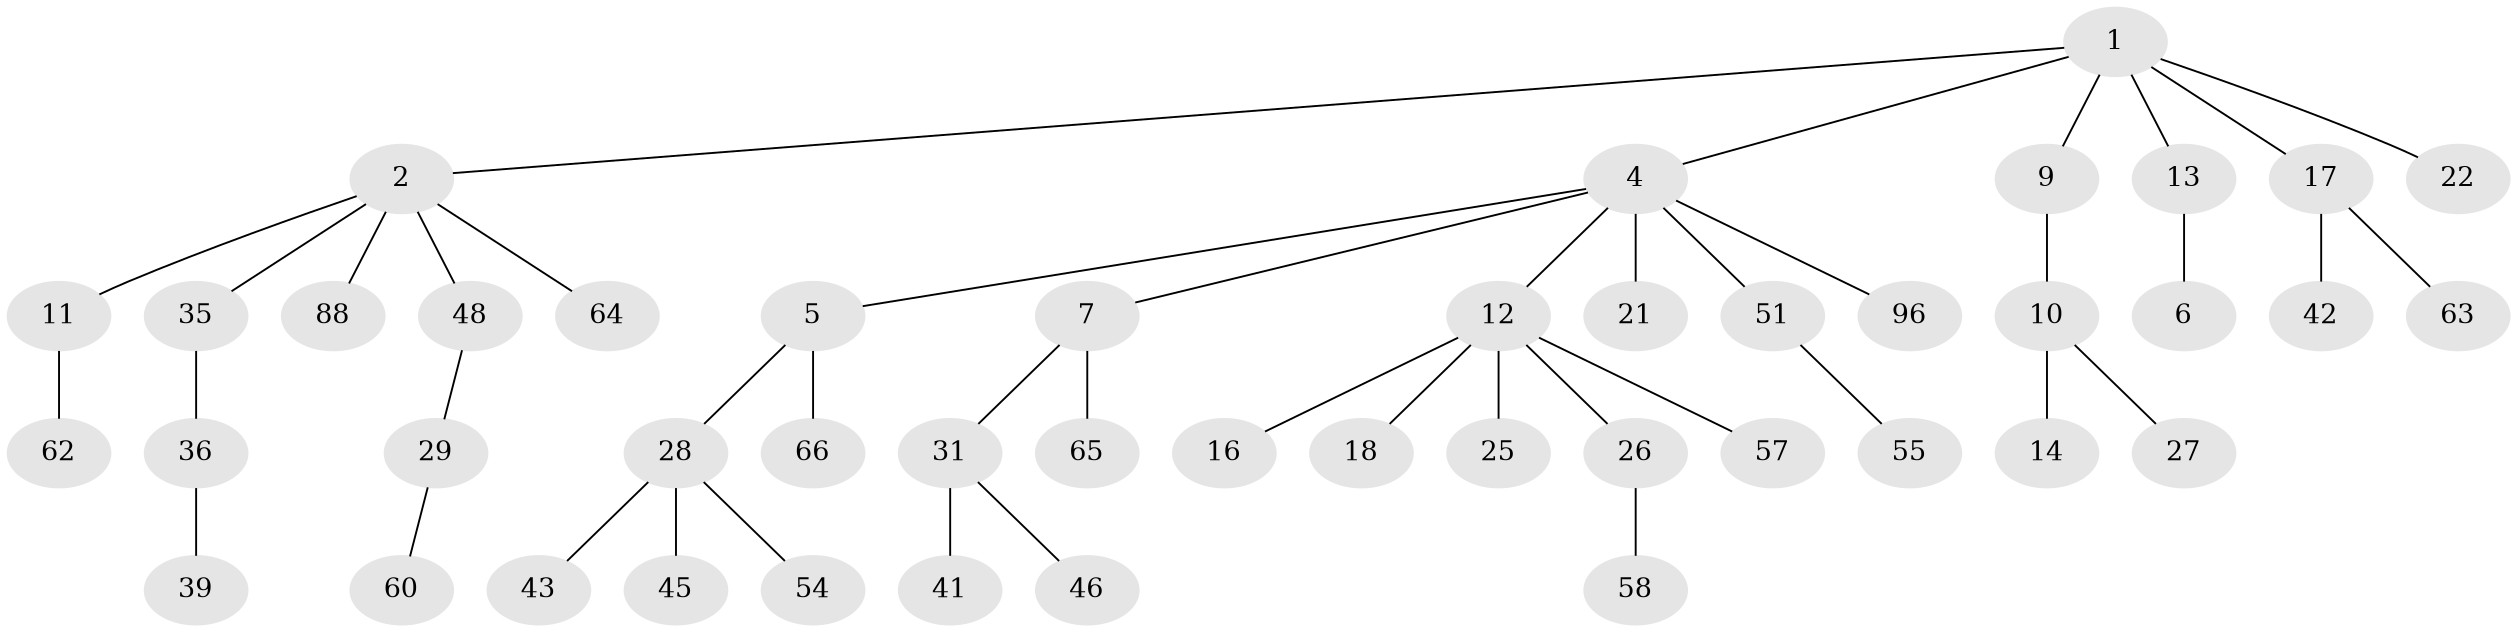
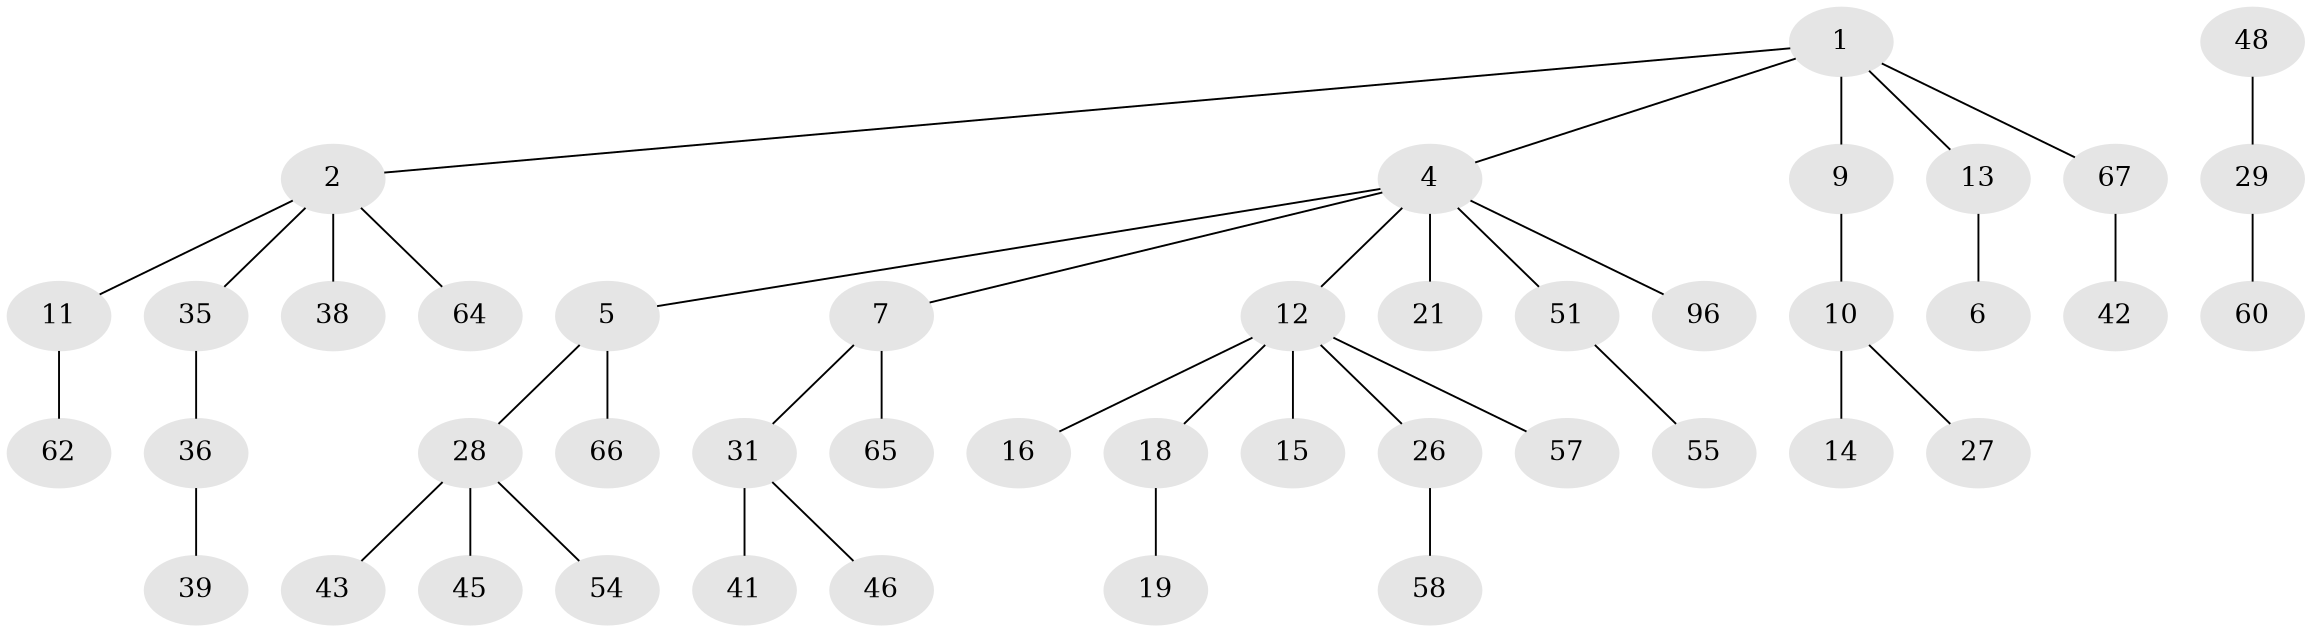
(2321, 179) -> (2116, 179)
(2458, 179) -> none
(436, 248) -> none
(333, 316) -> (333, 316)
(2458, 316) -> none
(1499, 453) -> (1293, 453)
none -> (1156, 590)
